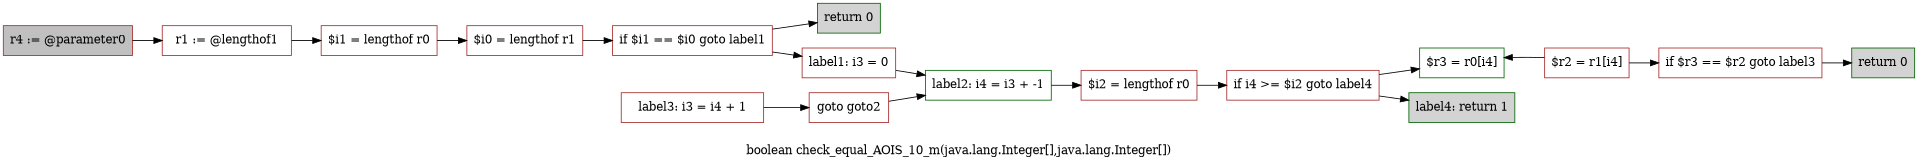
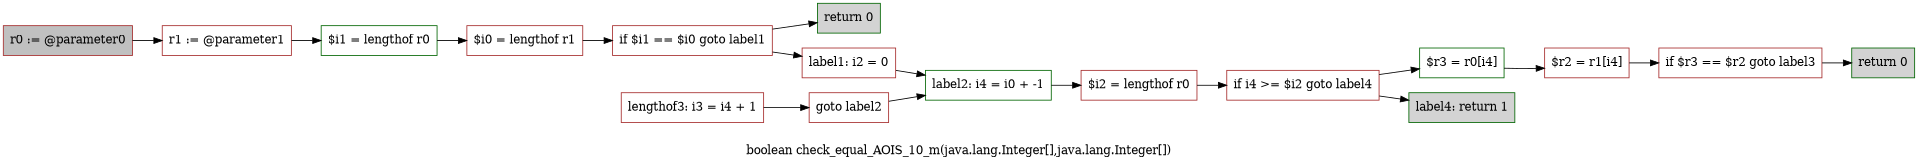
(68, 41) -> (68, 41)
(227, 41) -> (227, 41)
(379, 41) -> (379, 41)
(1528, 57) -> (1520, 68)
(849, 63) -> (849, 63)
(988, 85) -> (988, 85)
(692, 108) -> (692, 108)
(849, 108) -> (849, 108)
